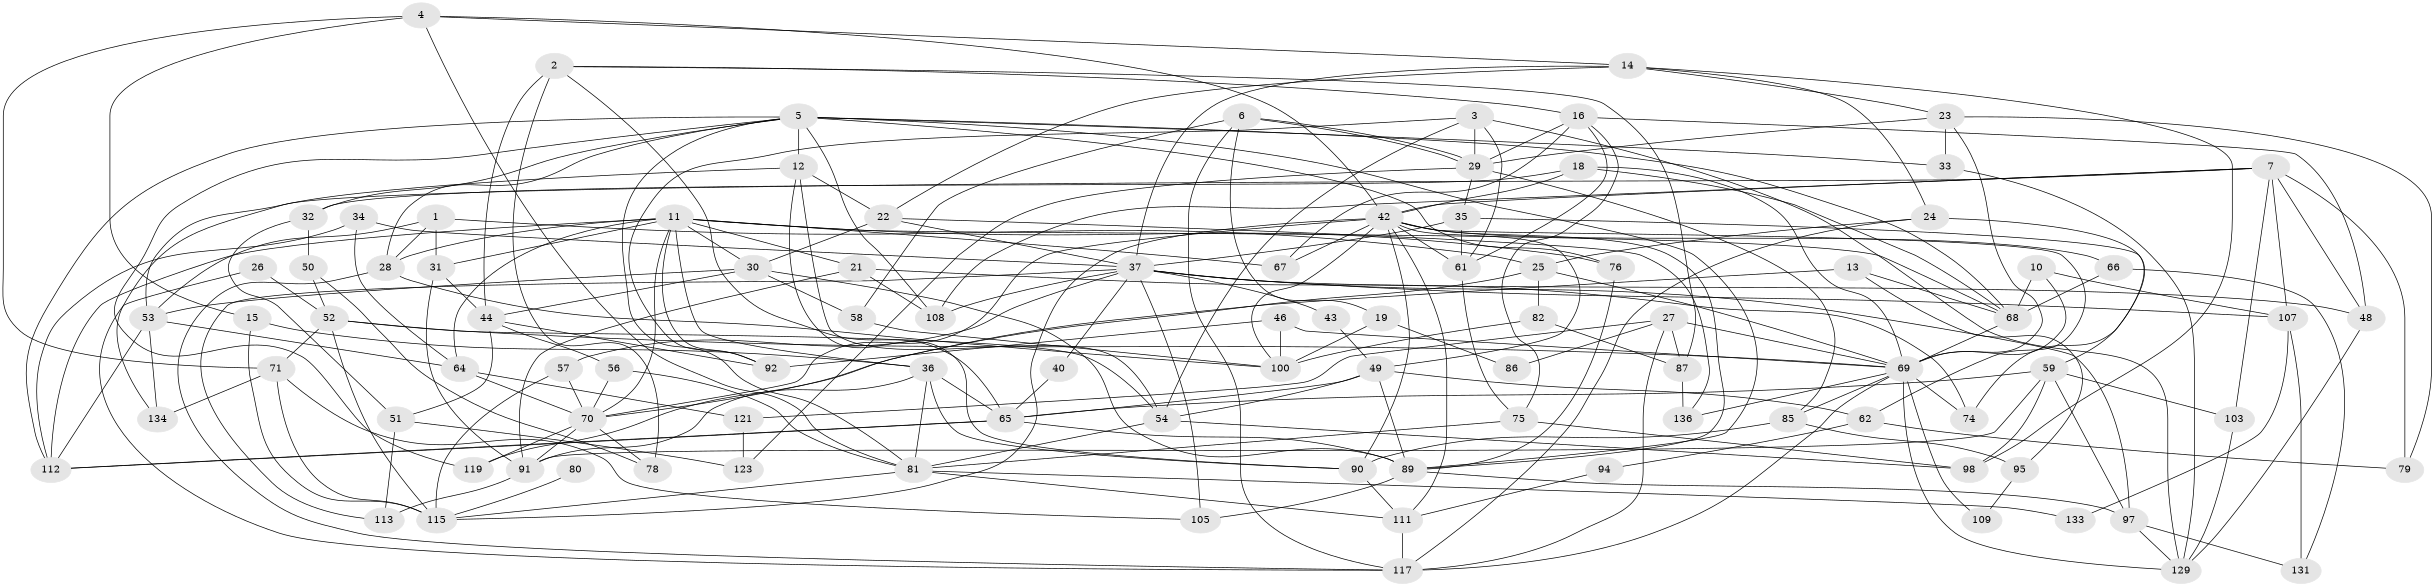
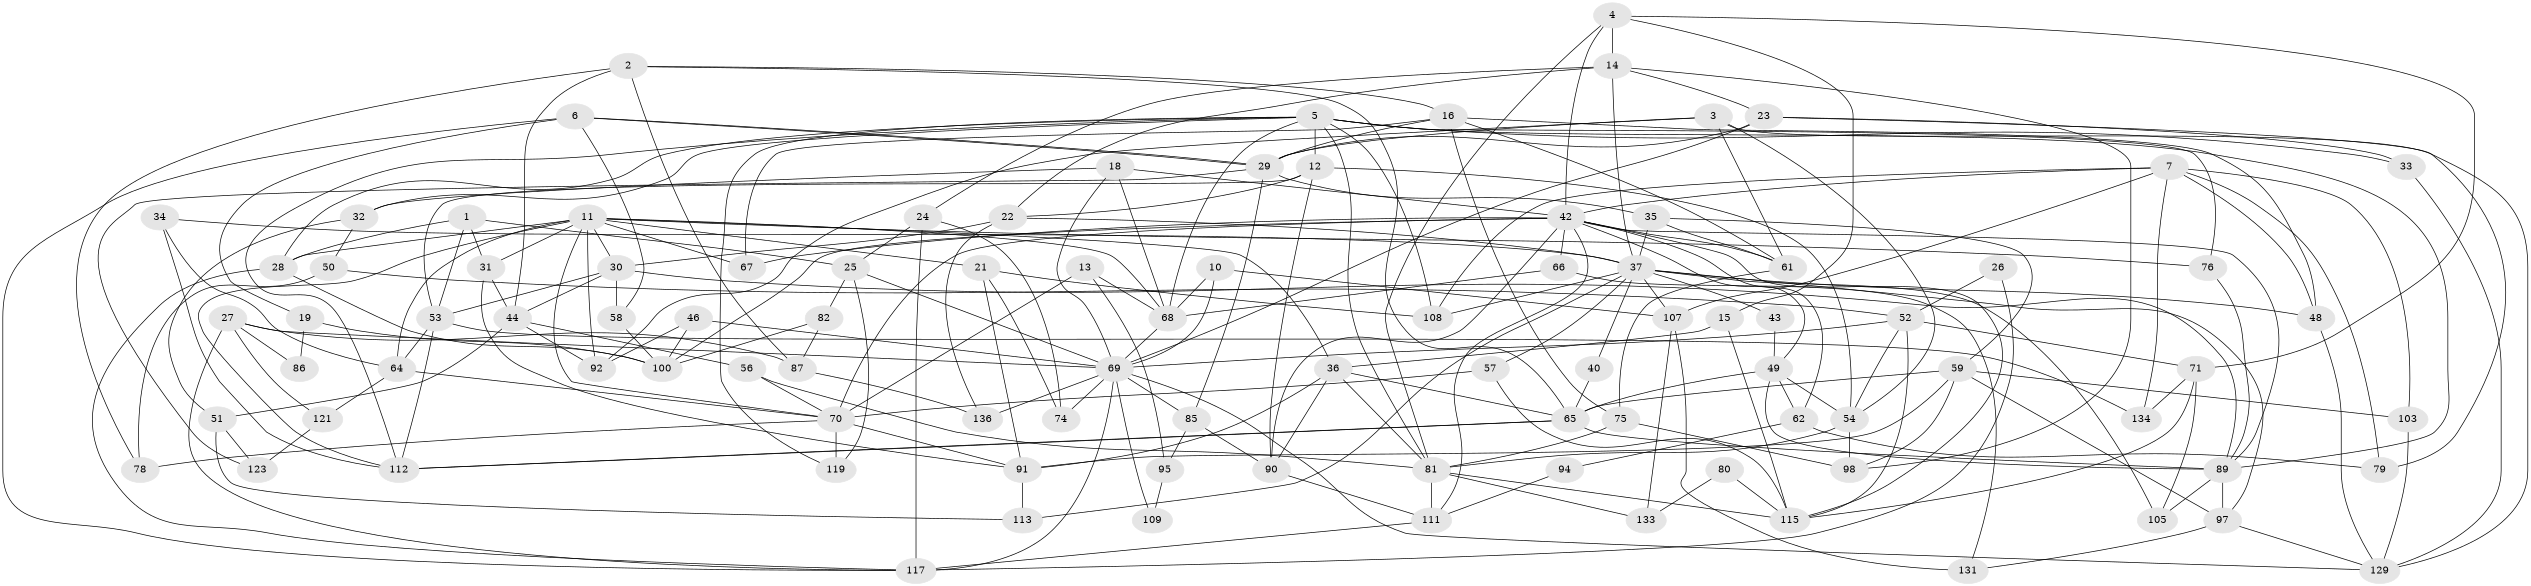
none -> (1684, 496)
